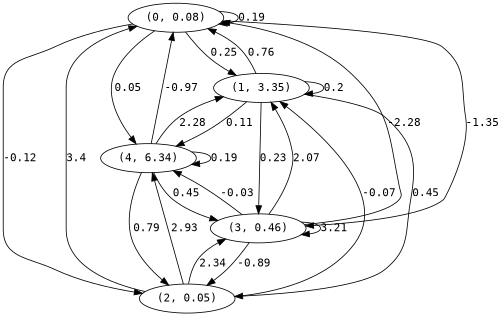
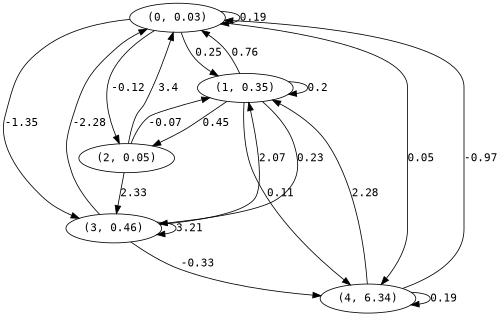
(176, 18) -> (178, 18)
(261, 88) -> (245, 88)
(237, 193) -> (198, 263)
(176, 202) -> none
(130, 231) -> none
(169, 232) -> none
(213, 263) -> (134, 193)
(233, 263) -> none
